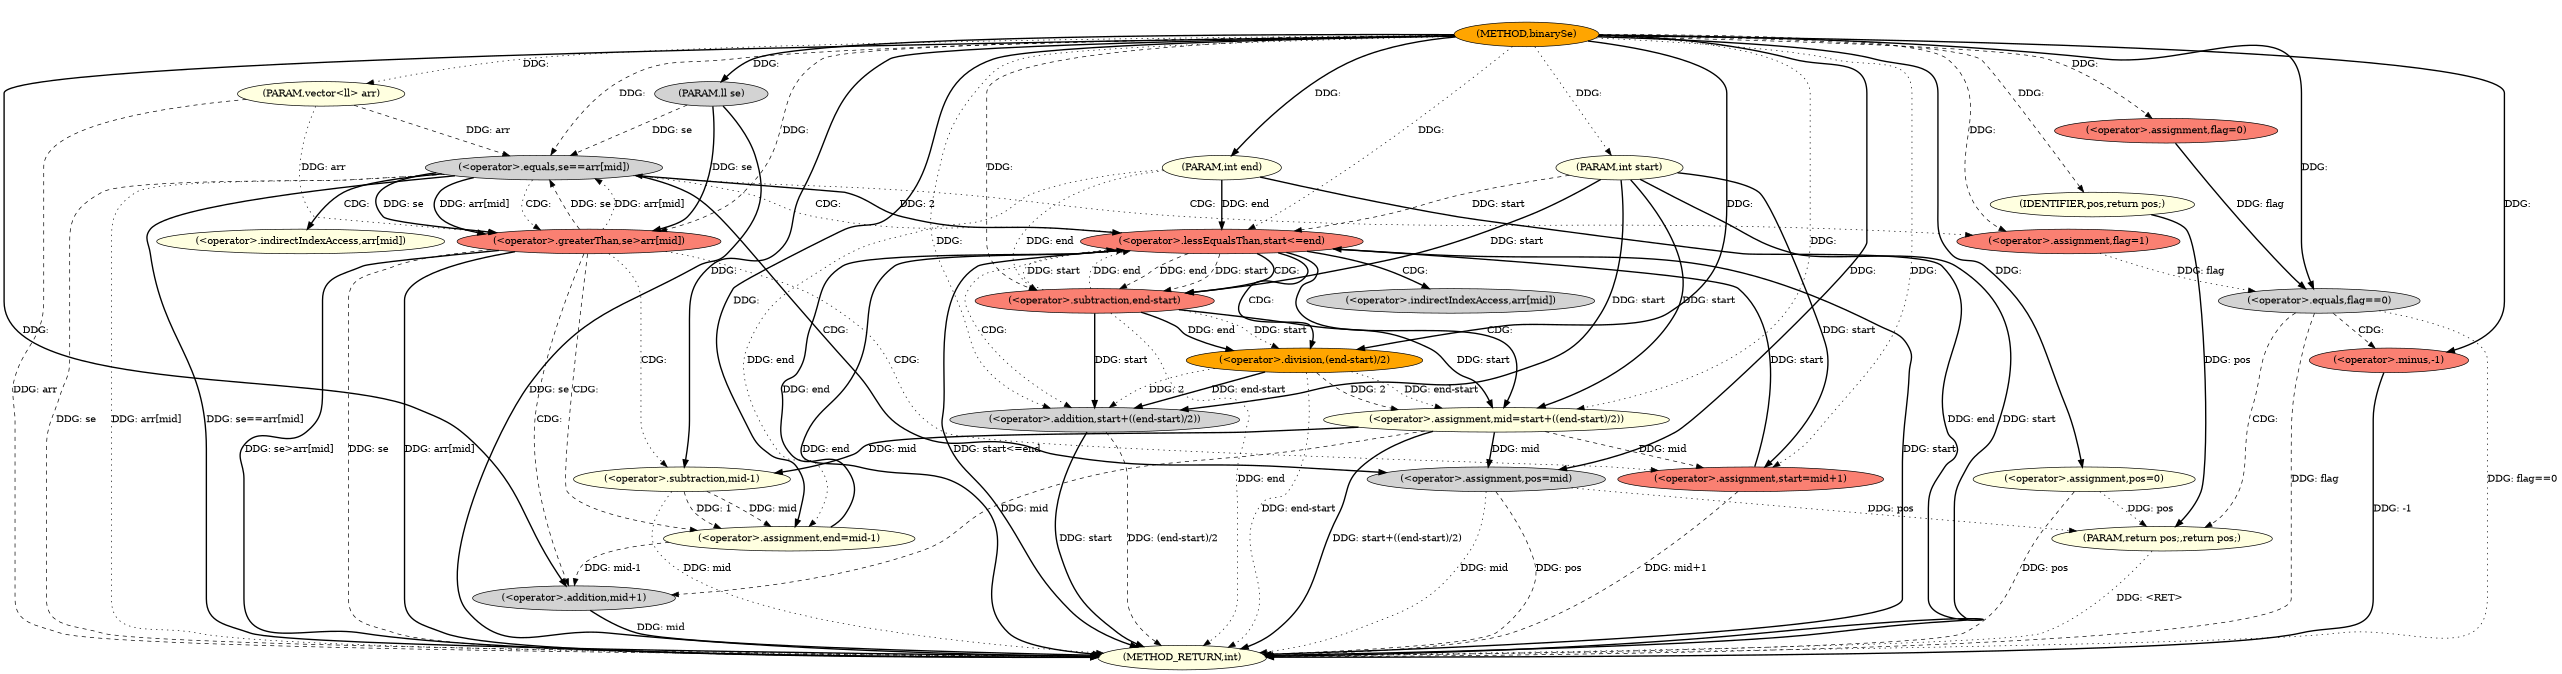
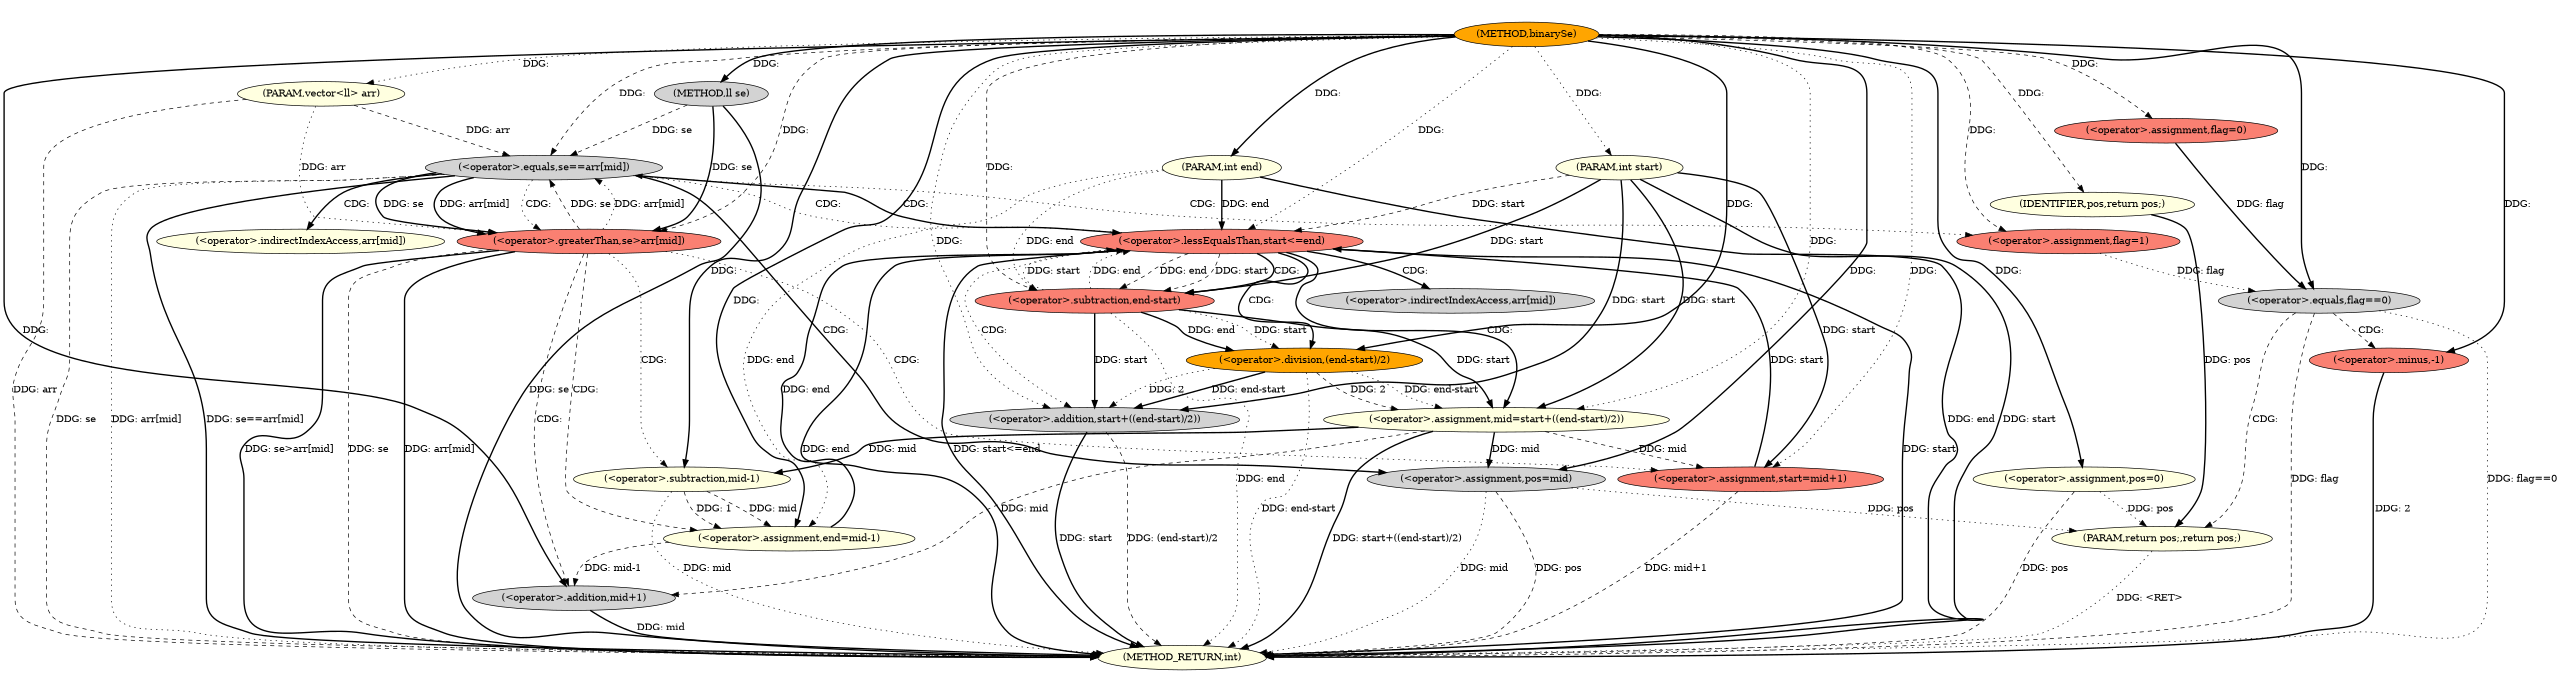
(711, 94) -> (711, 94)
(917, 205) -> (917, 205)
(2393, 509) -> (2393, 509)
